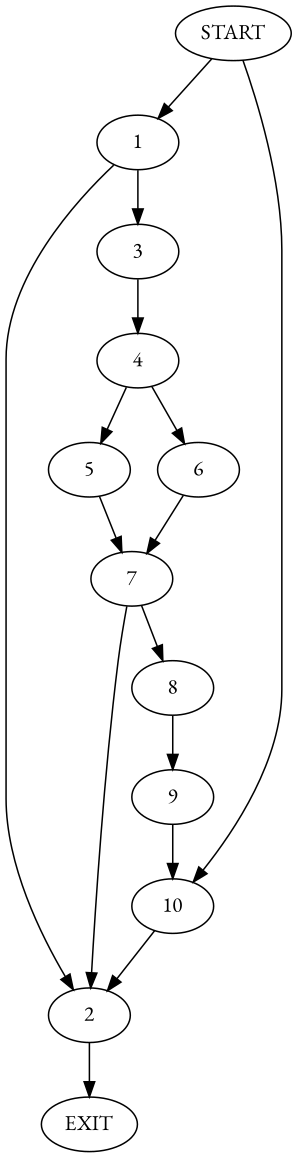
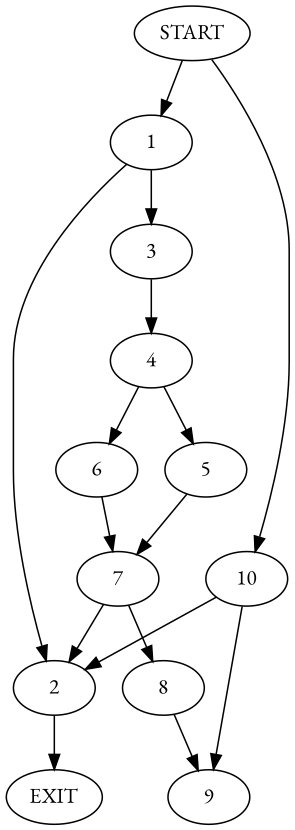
(173, 844) -> (229, 680)
